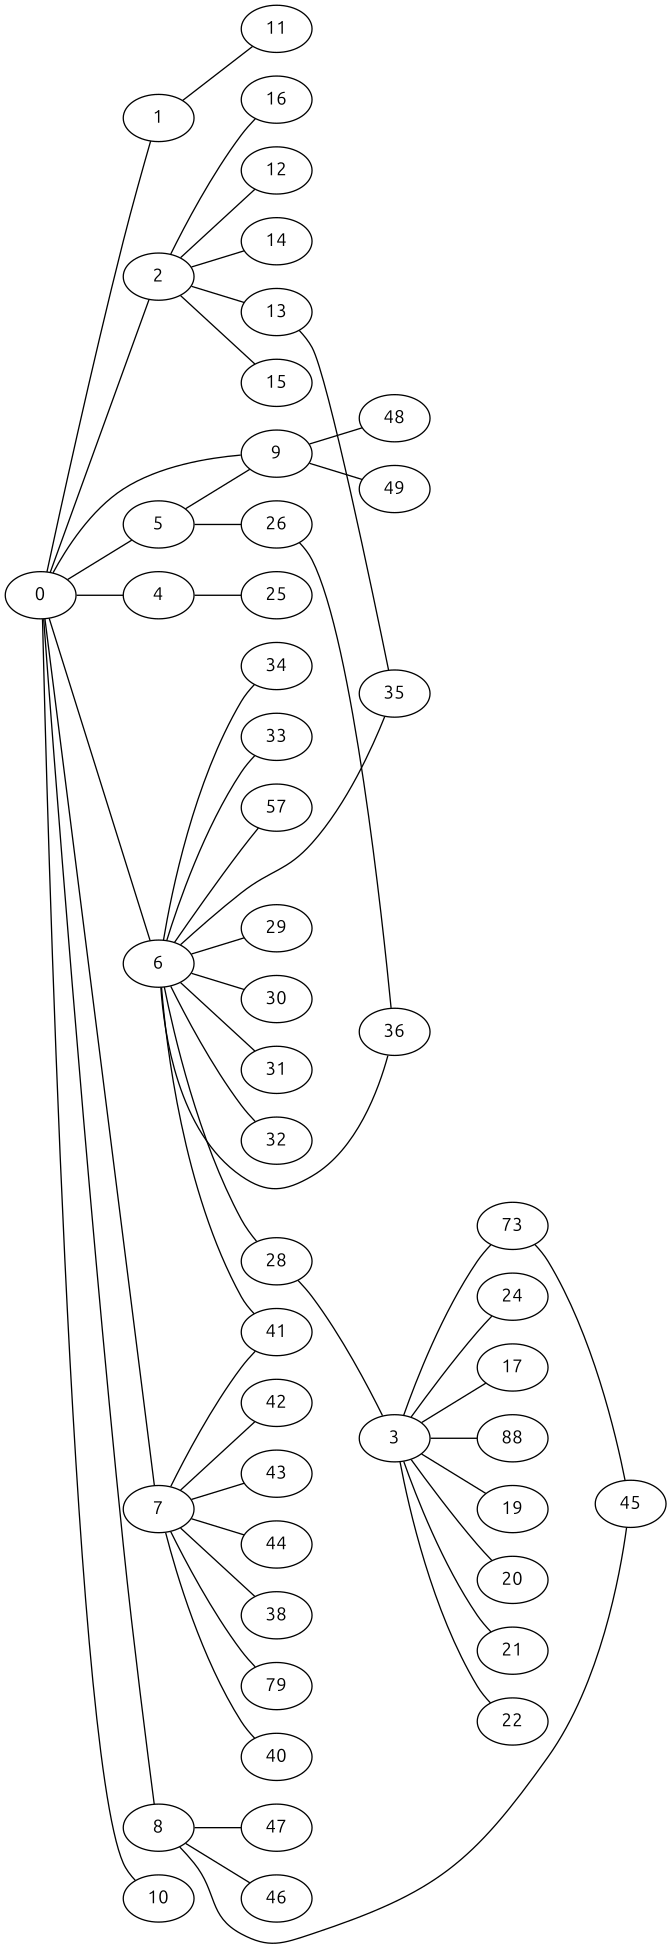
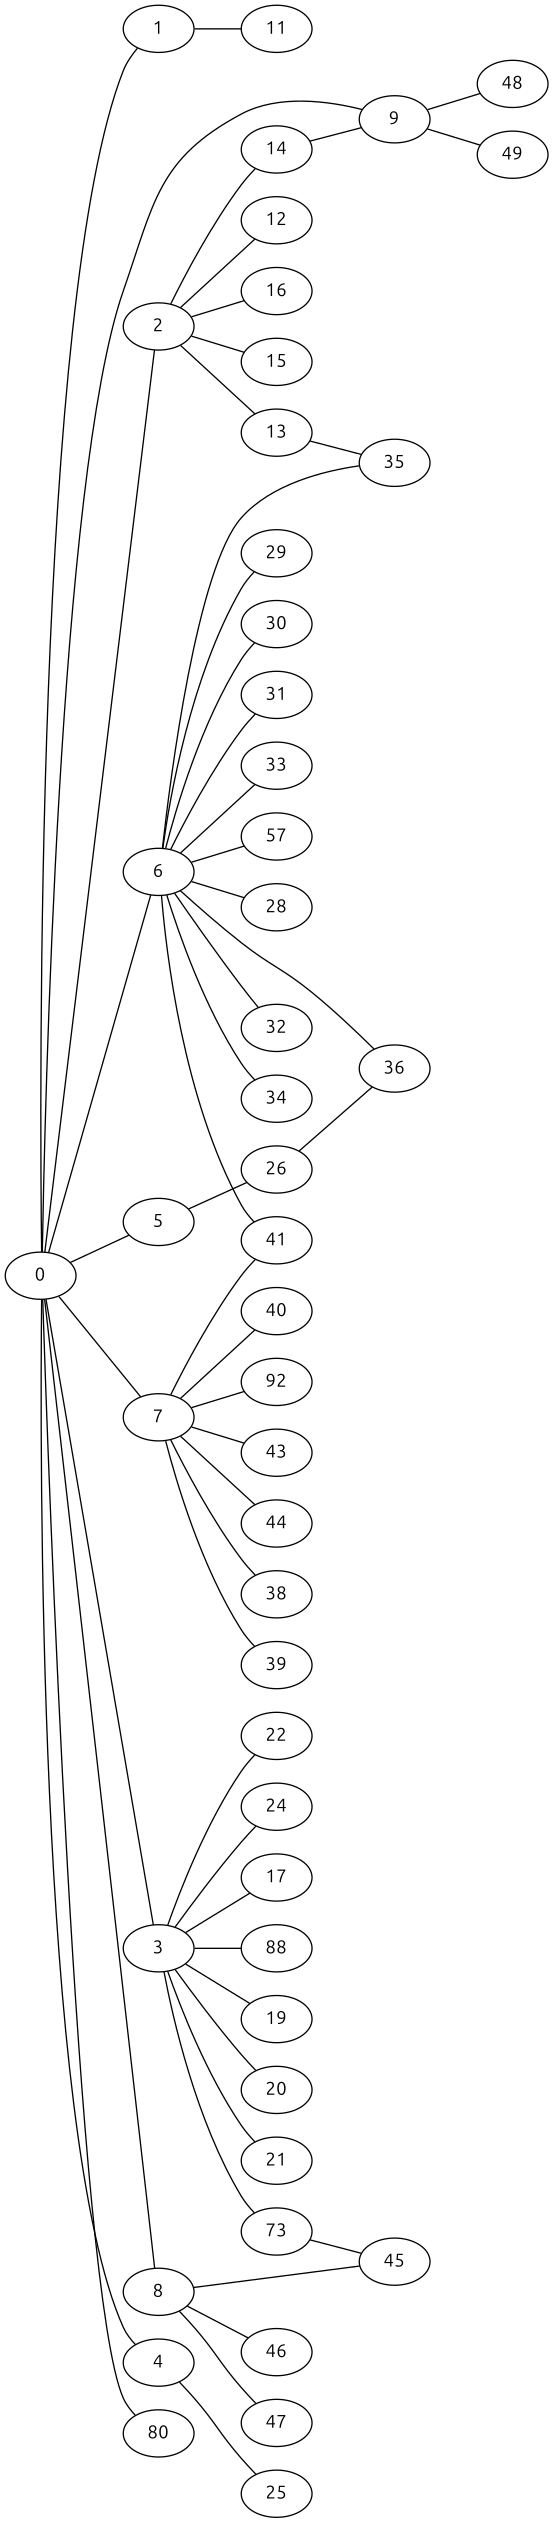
(218, 489) -> (336, 134)
(344, 1345) -> (100, 1612)
(277, 1403) -> (277, 1382)
(277, 1686) -> (277, 1665)
(159, 1898) -> (159, 2433)
